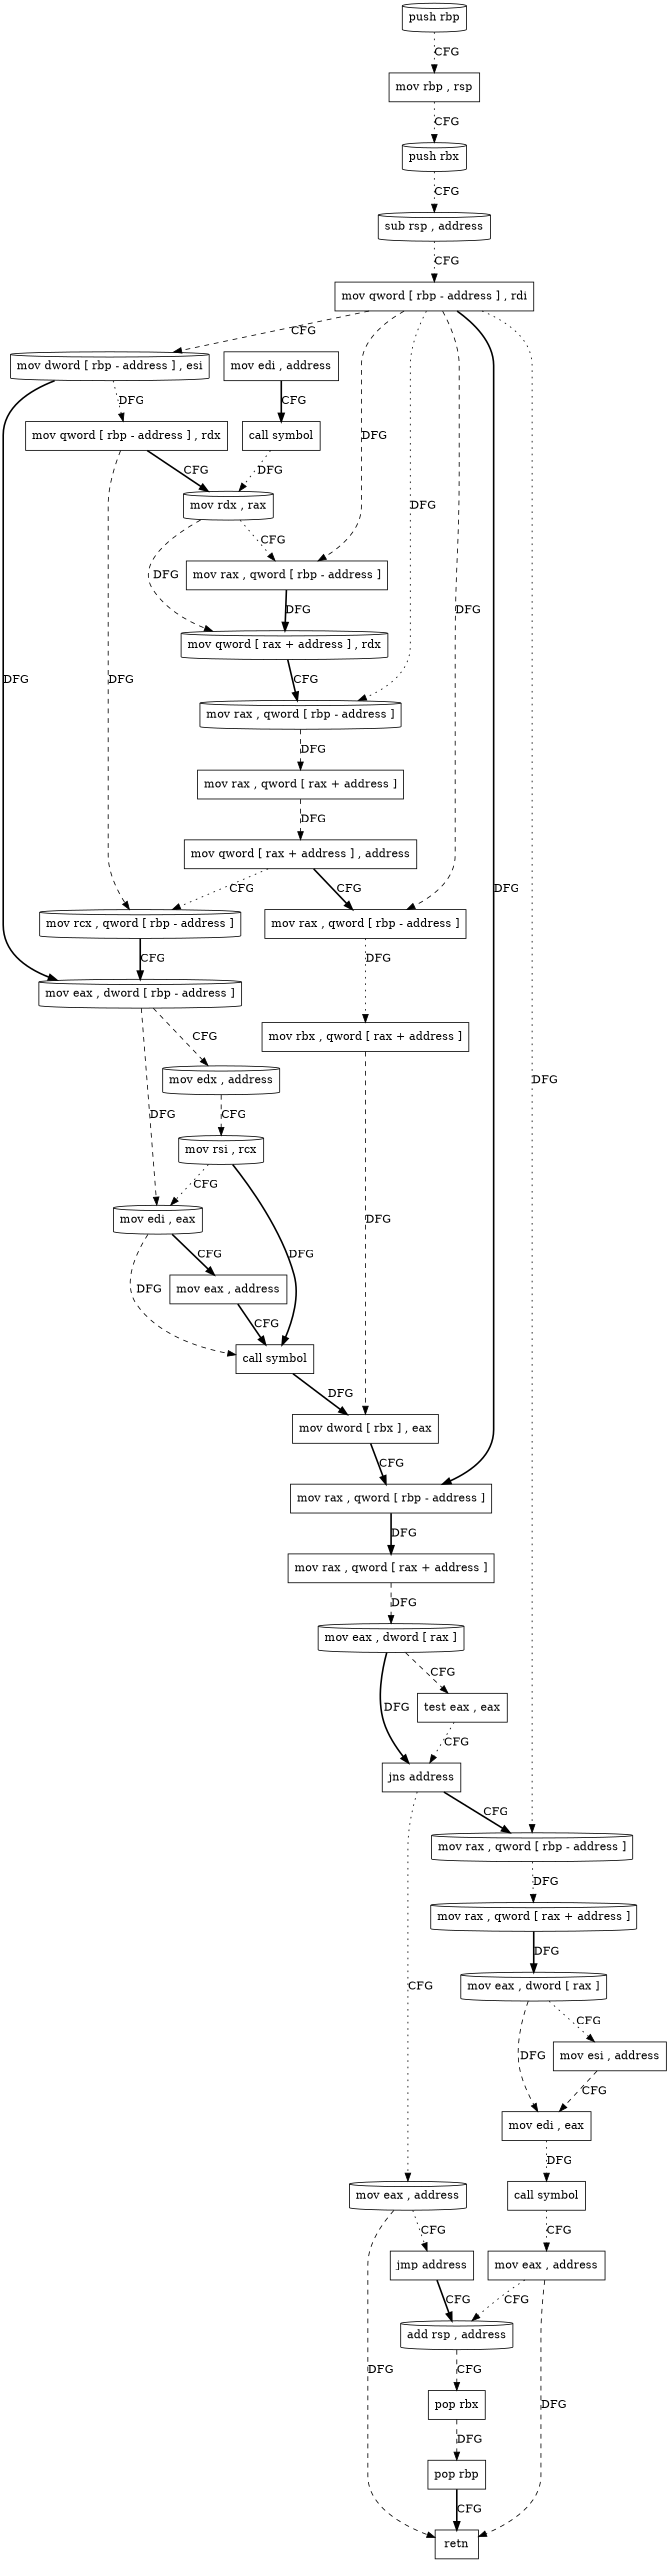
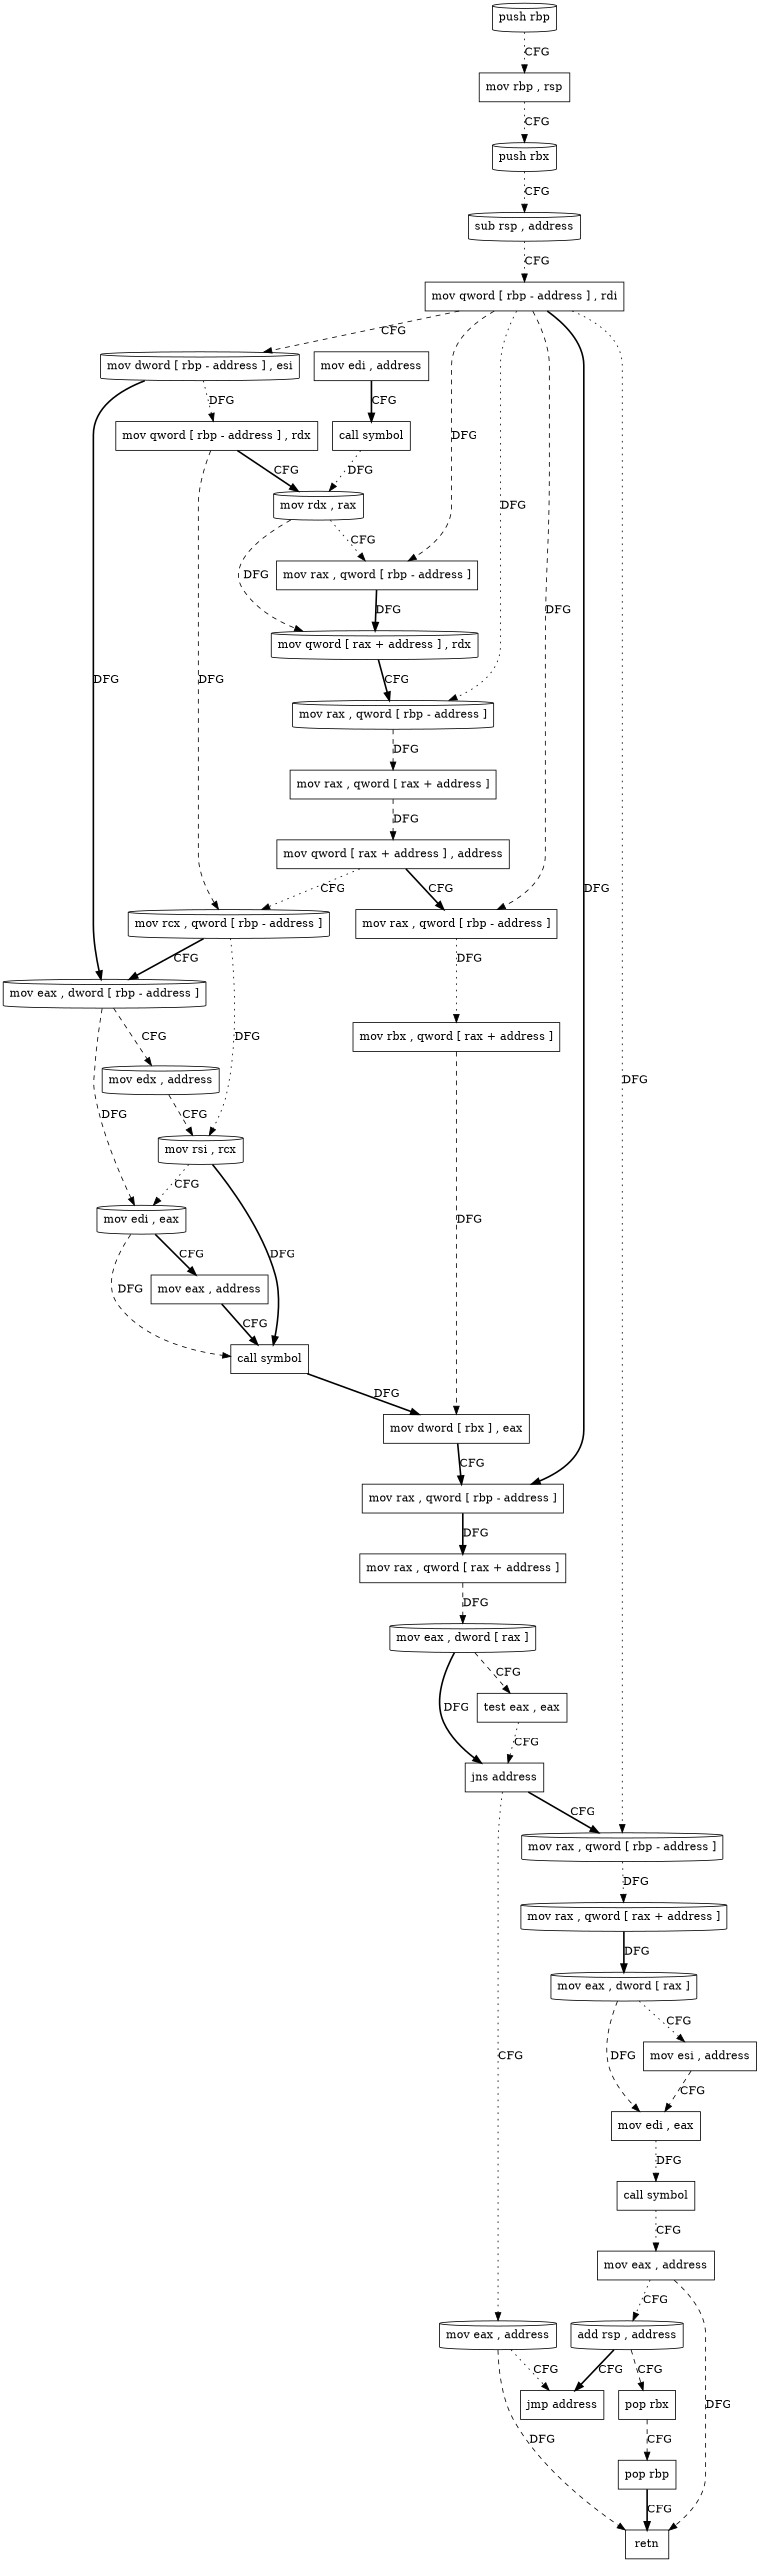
none -> (234, 1035)
(443, 2297) -> (597, 2367)
(470, 2440) -> (660, 2440)
